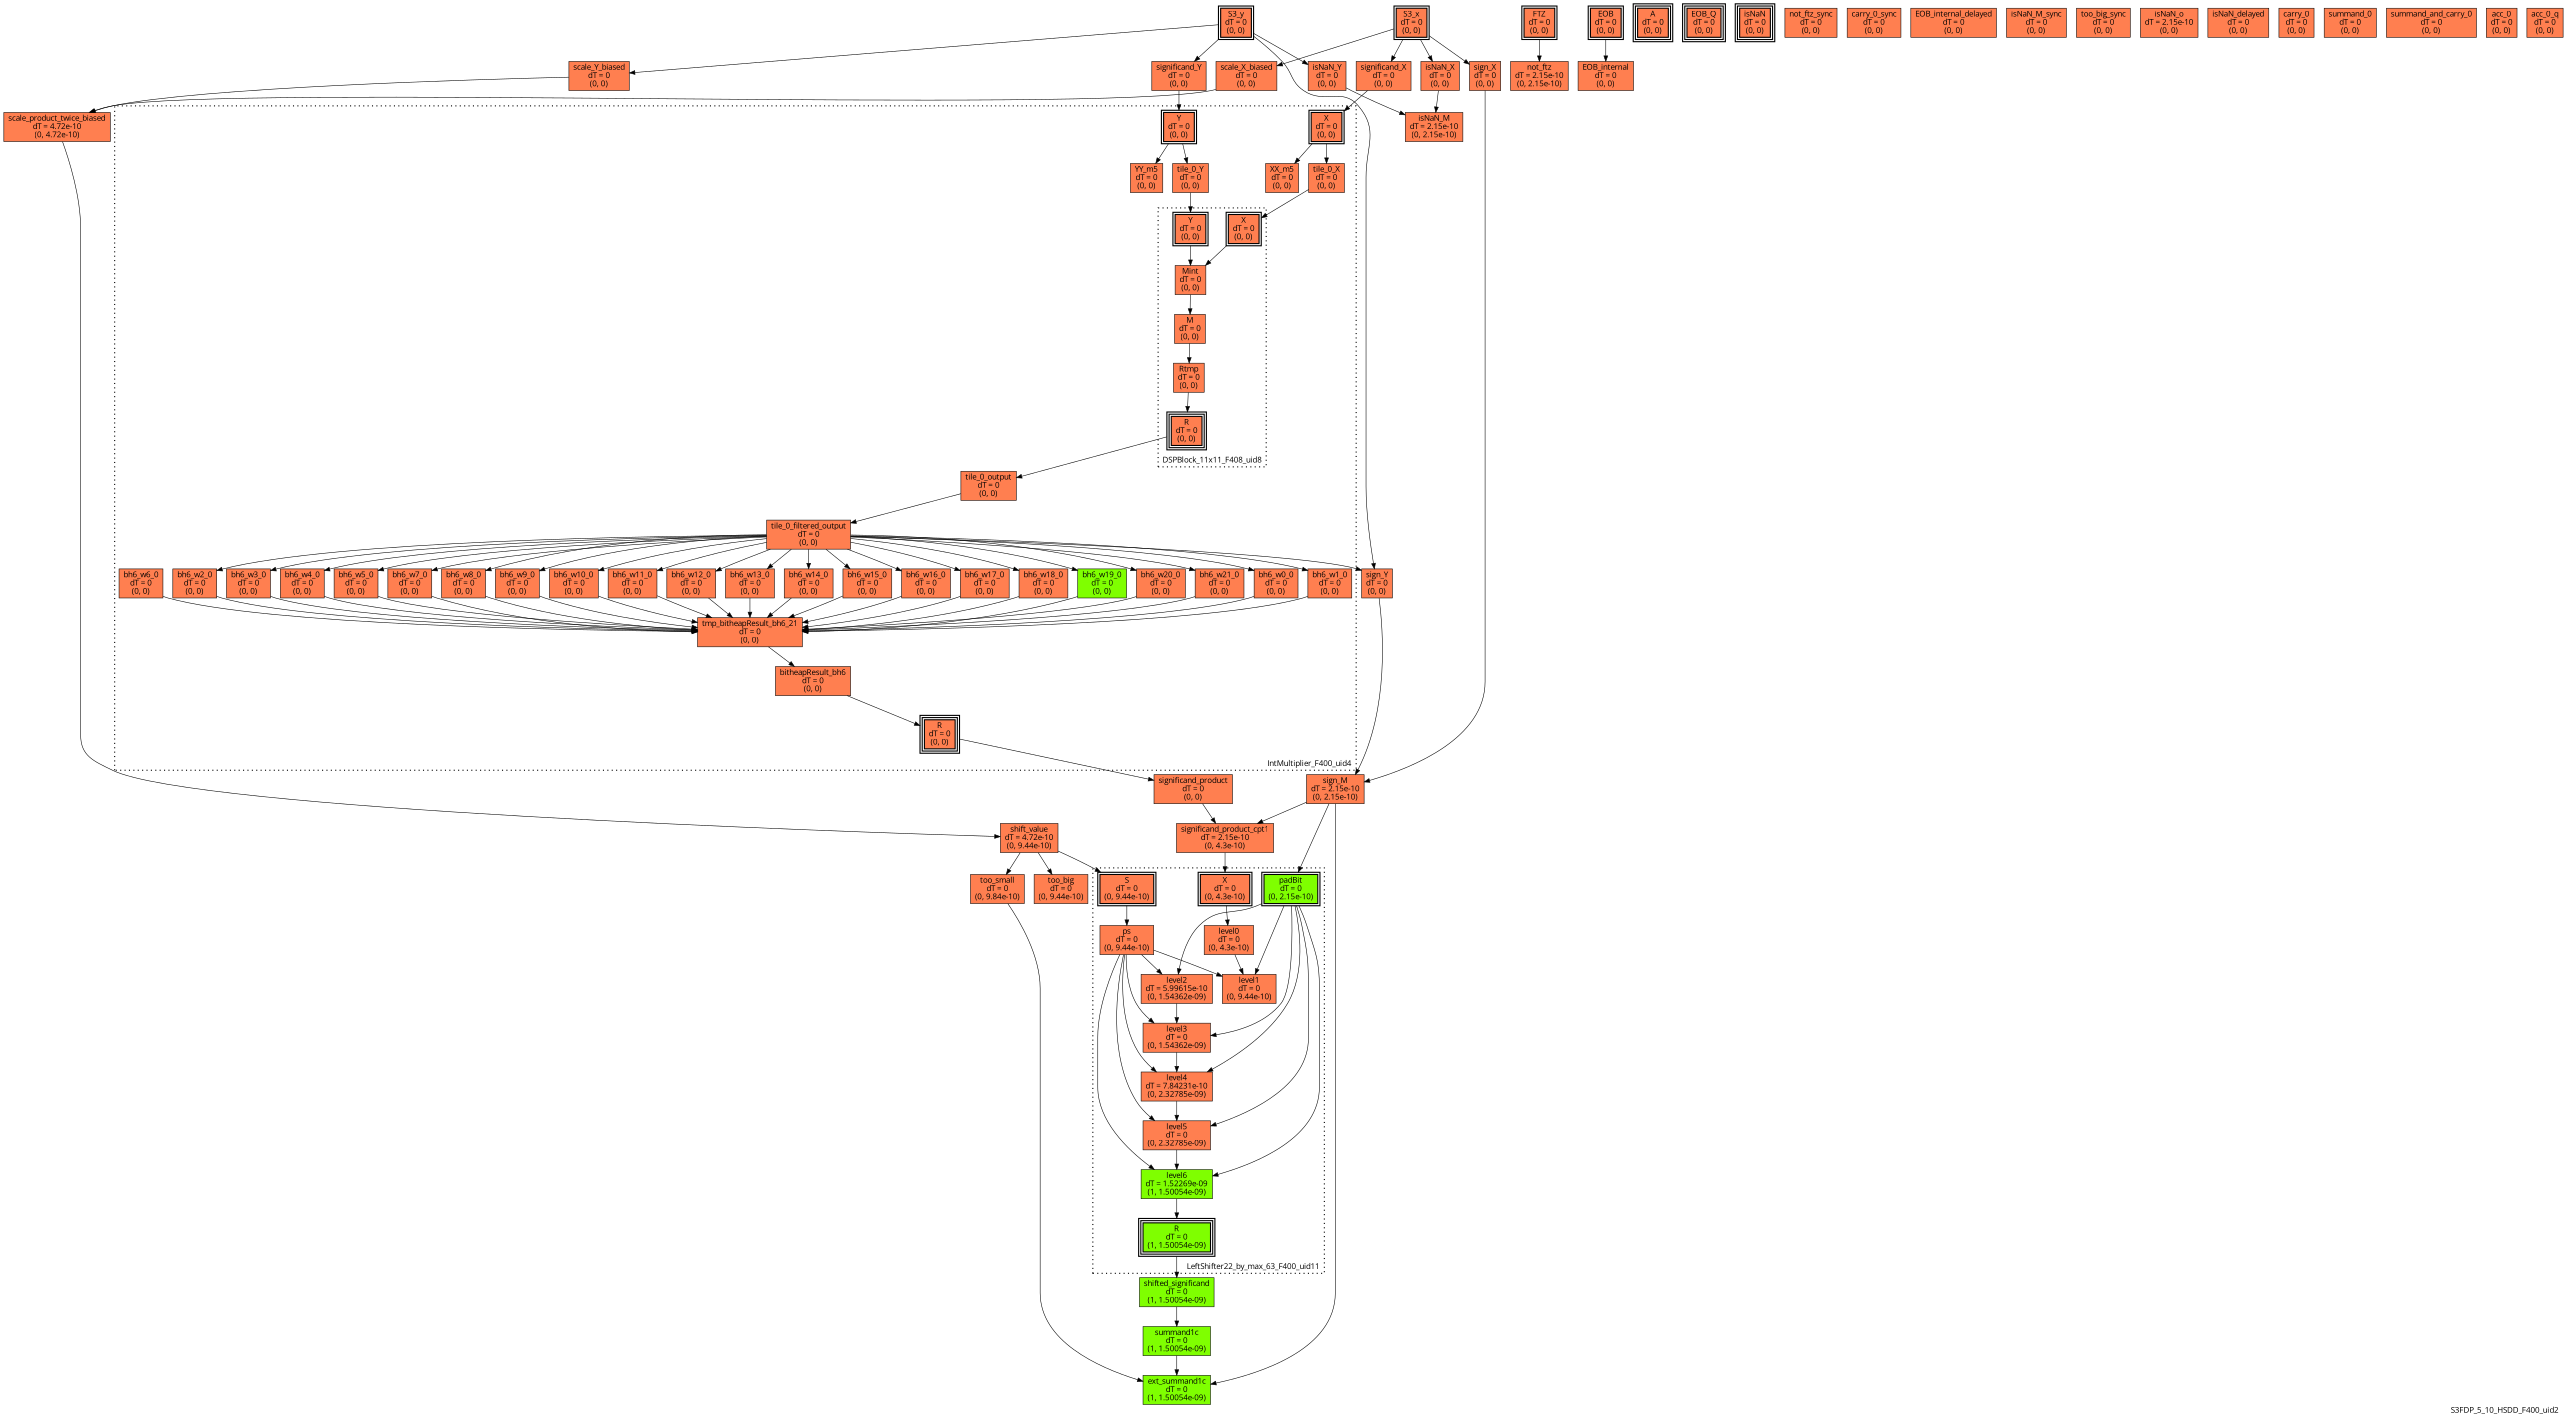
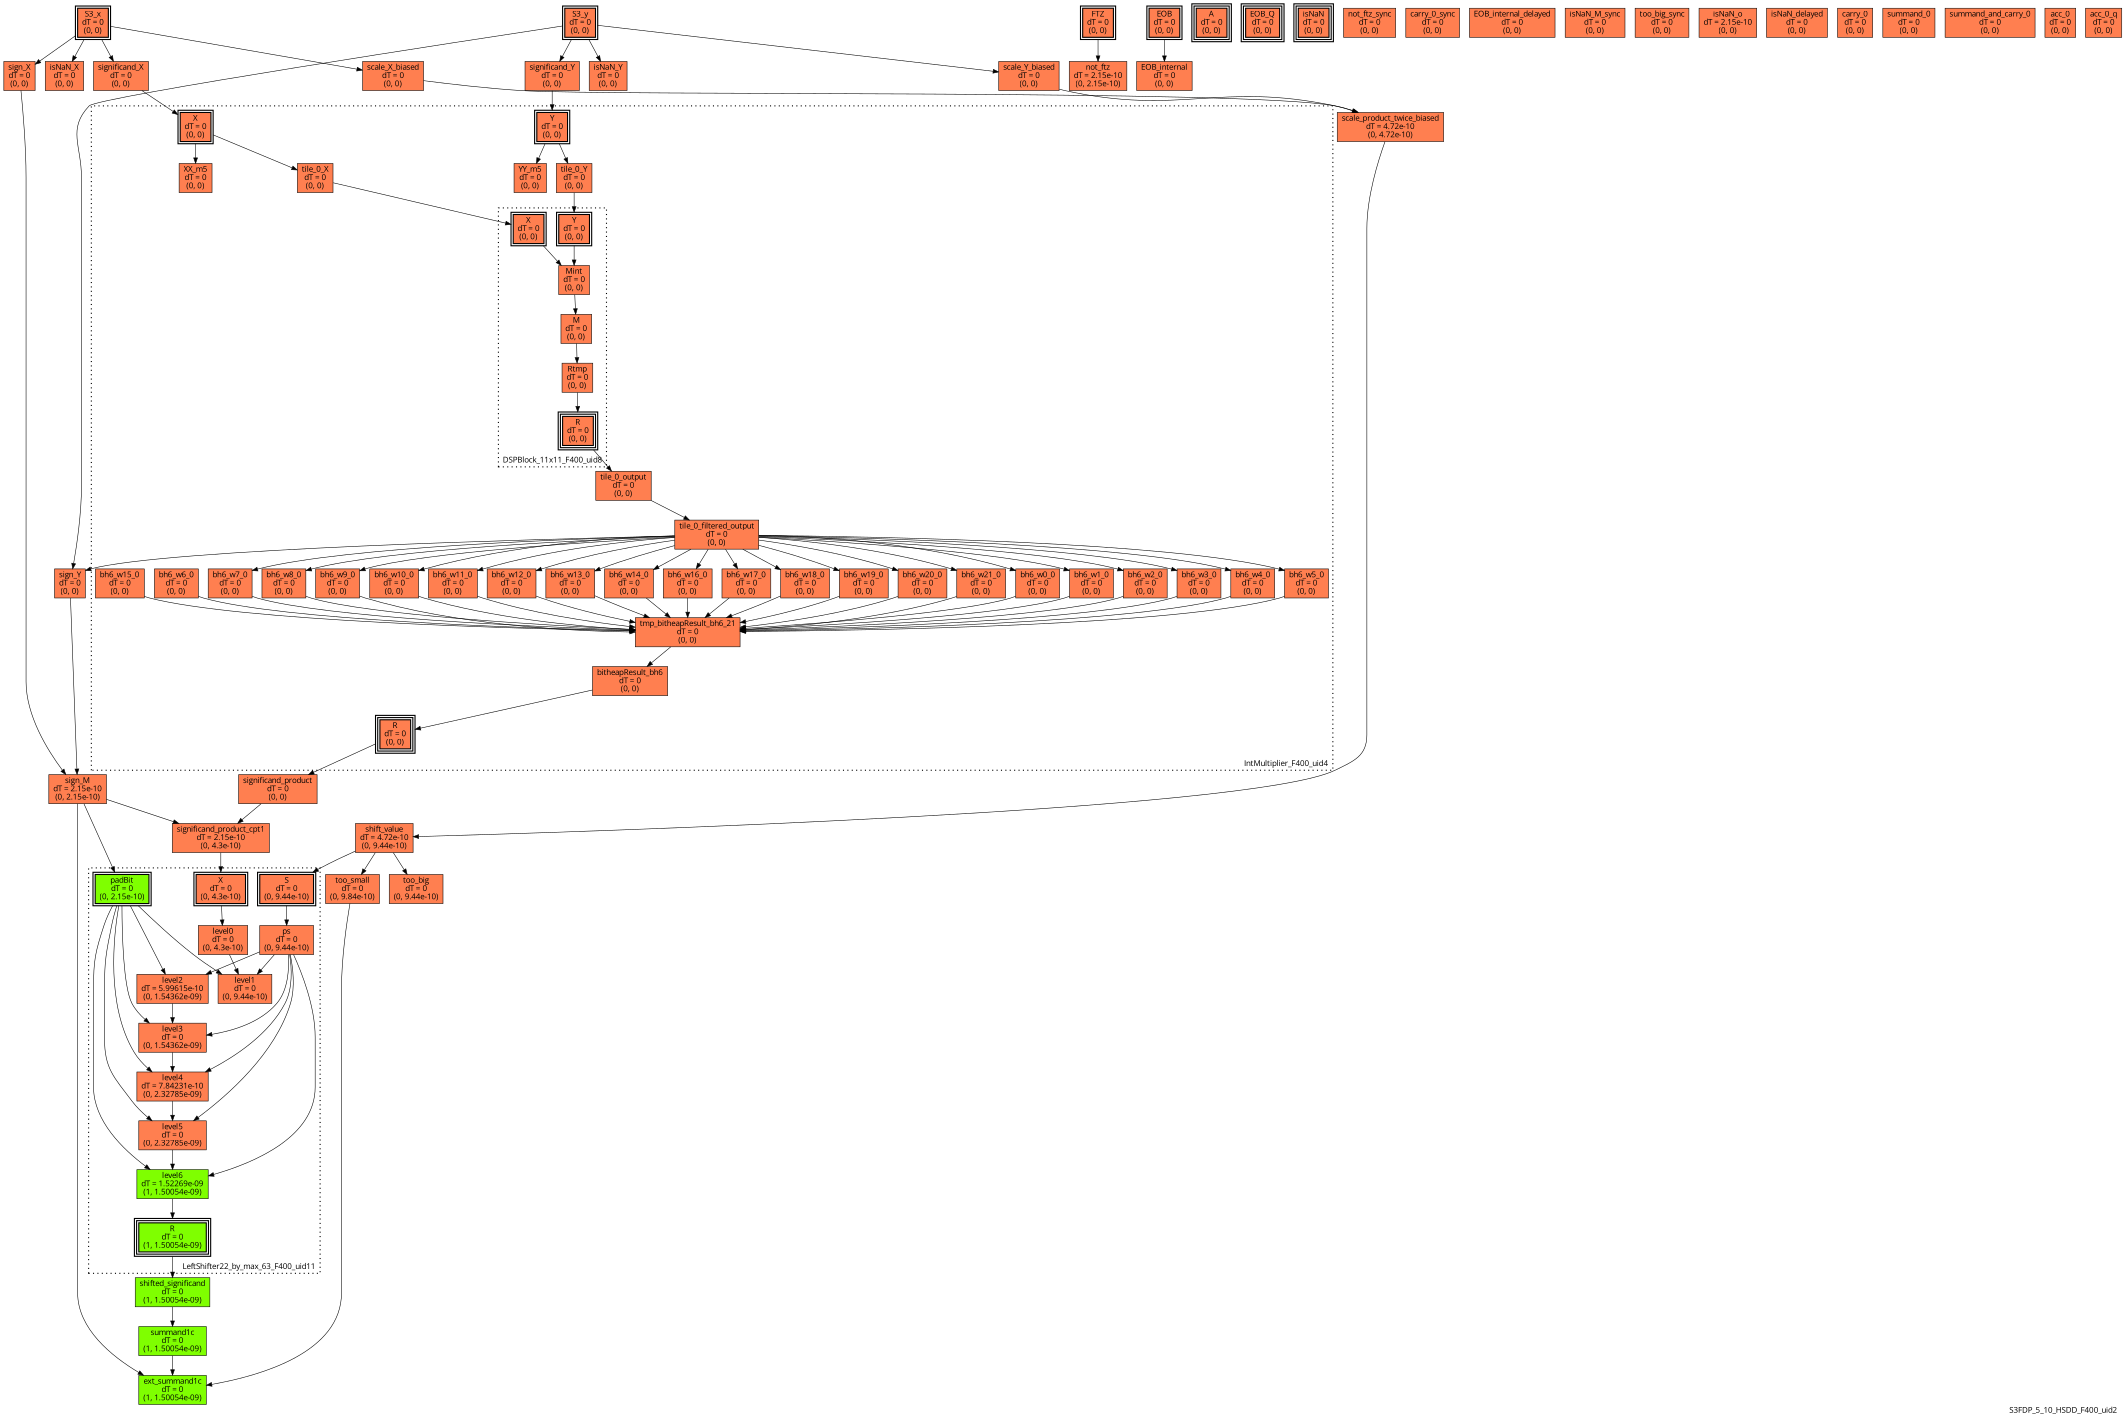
(1434, 127) -> none
(1212, 461) -> (552, 461)
(836, 557) -> none
(1102, 583) -> (864, 583)
